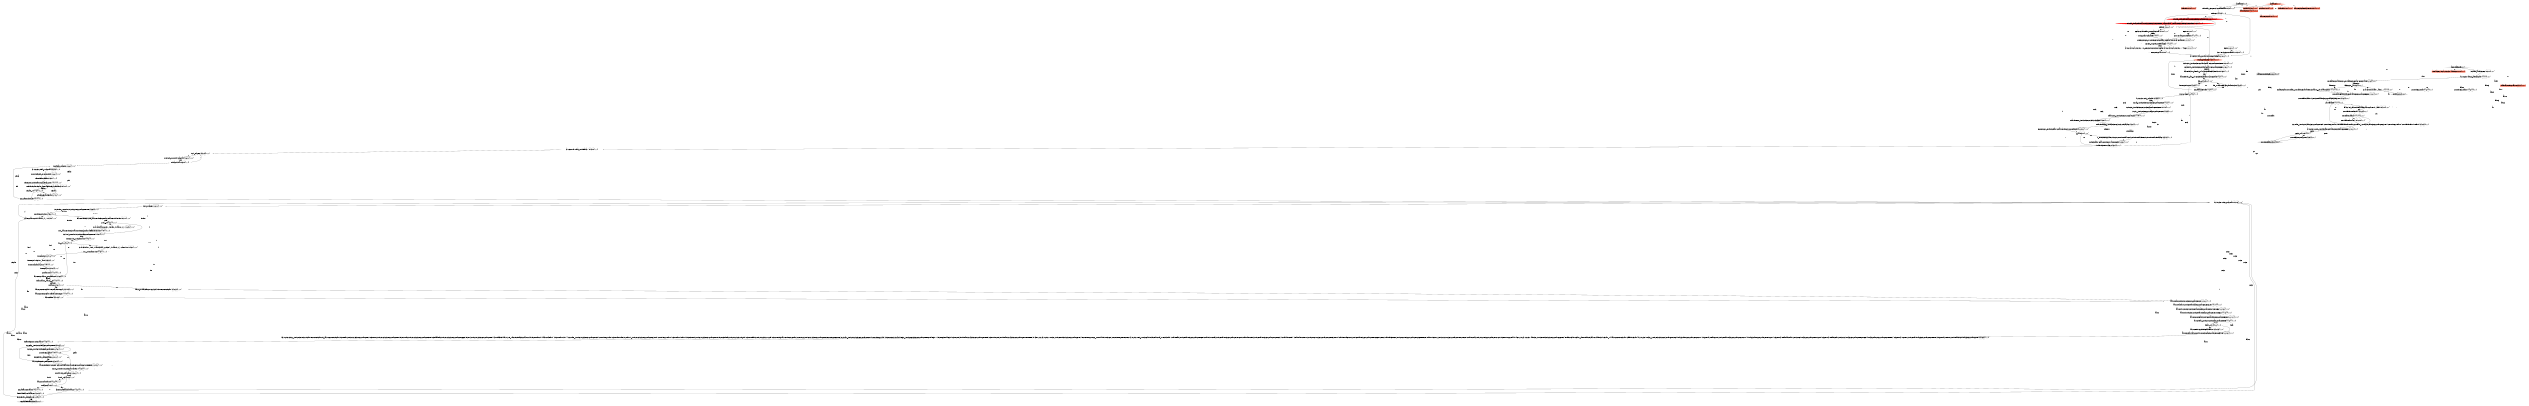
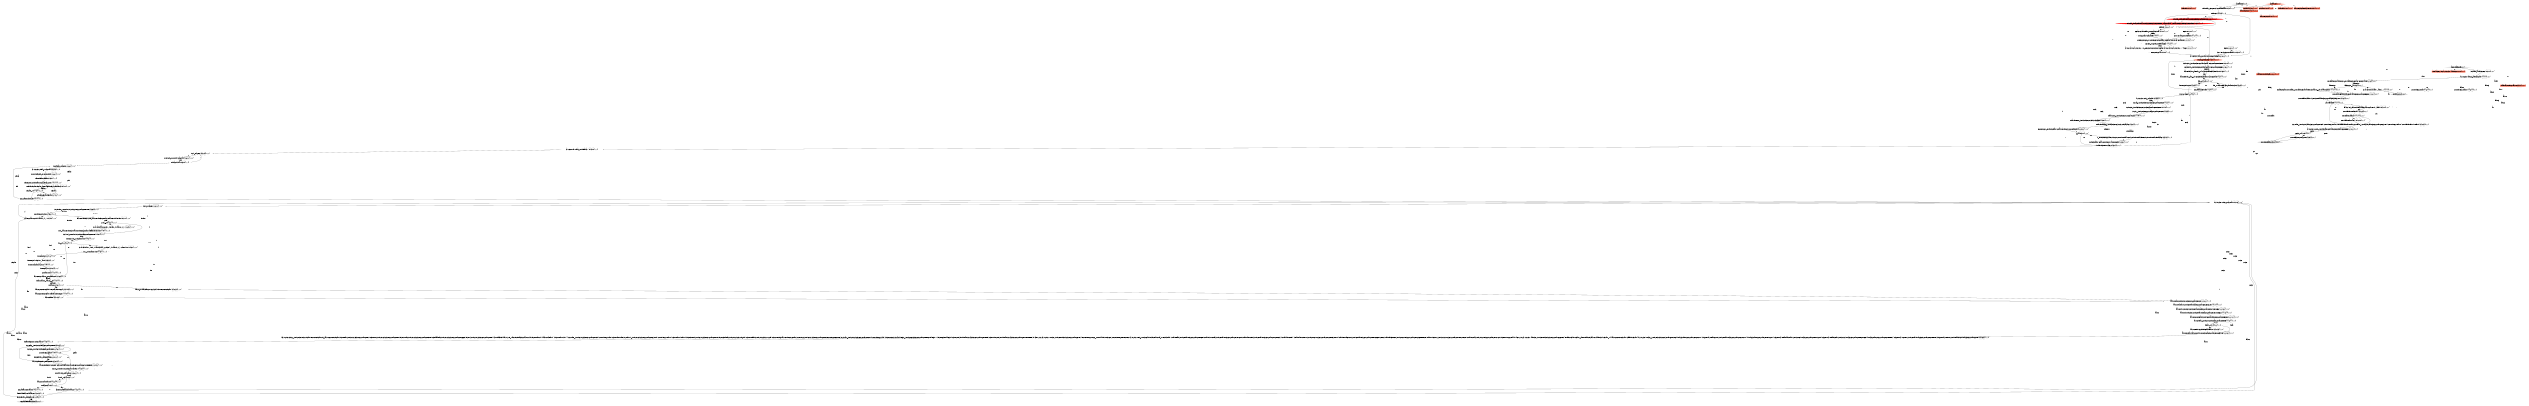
(2268, 74) -> (2268, 74)
